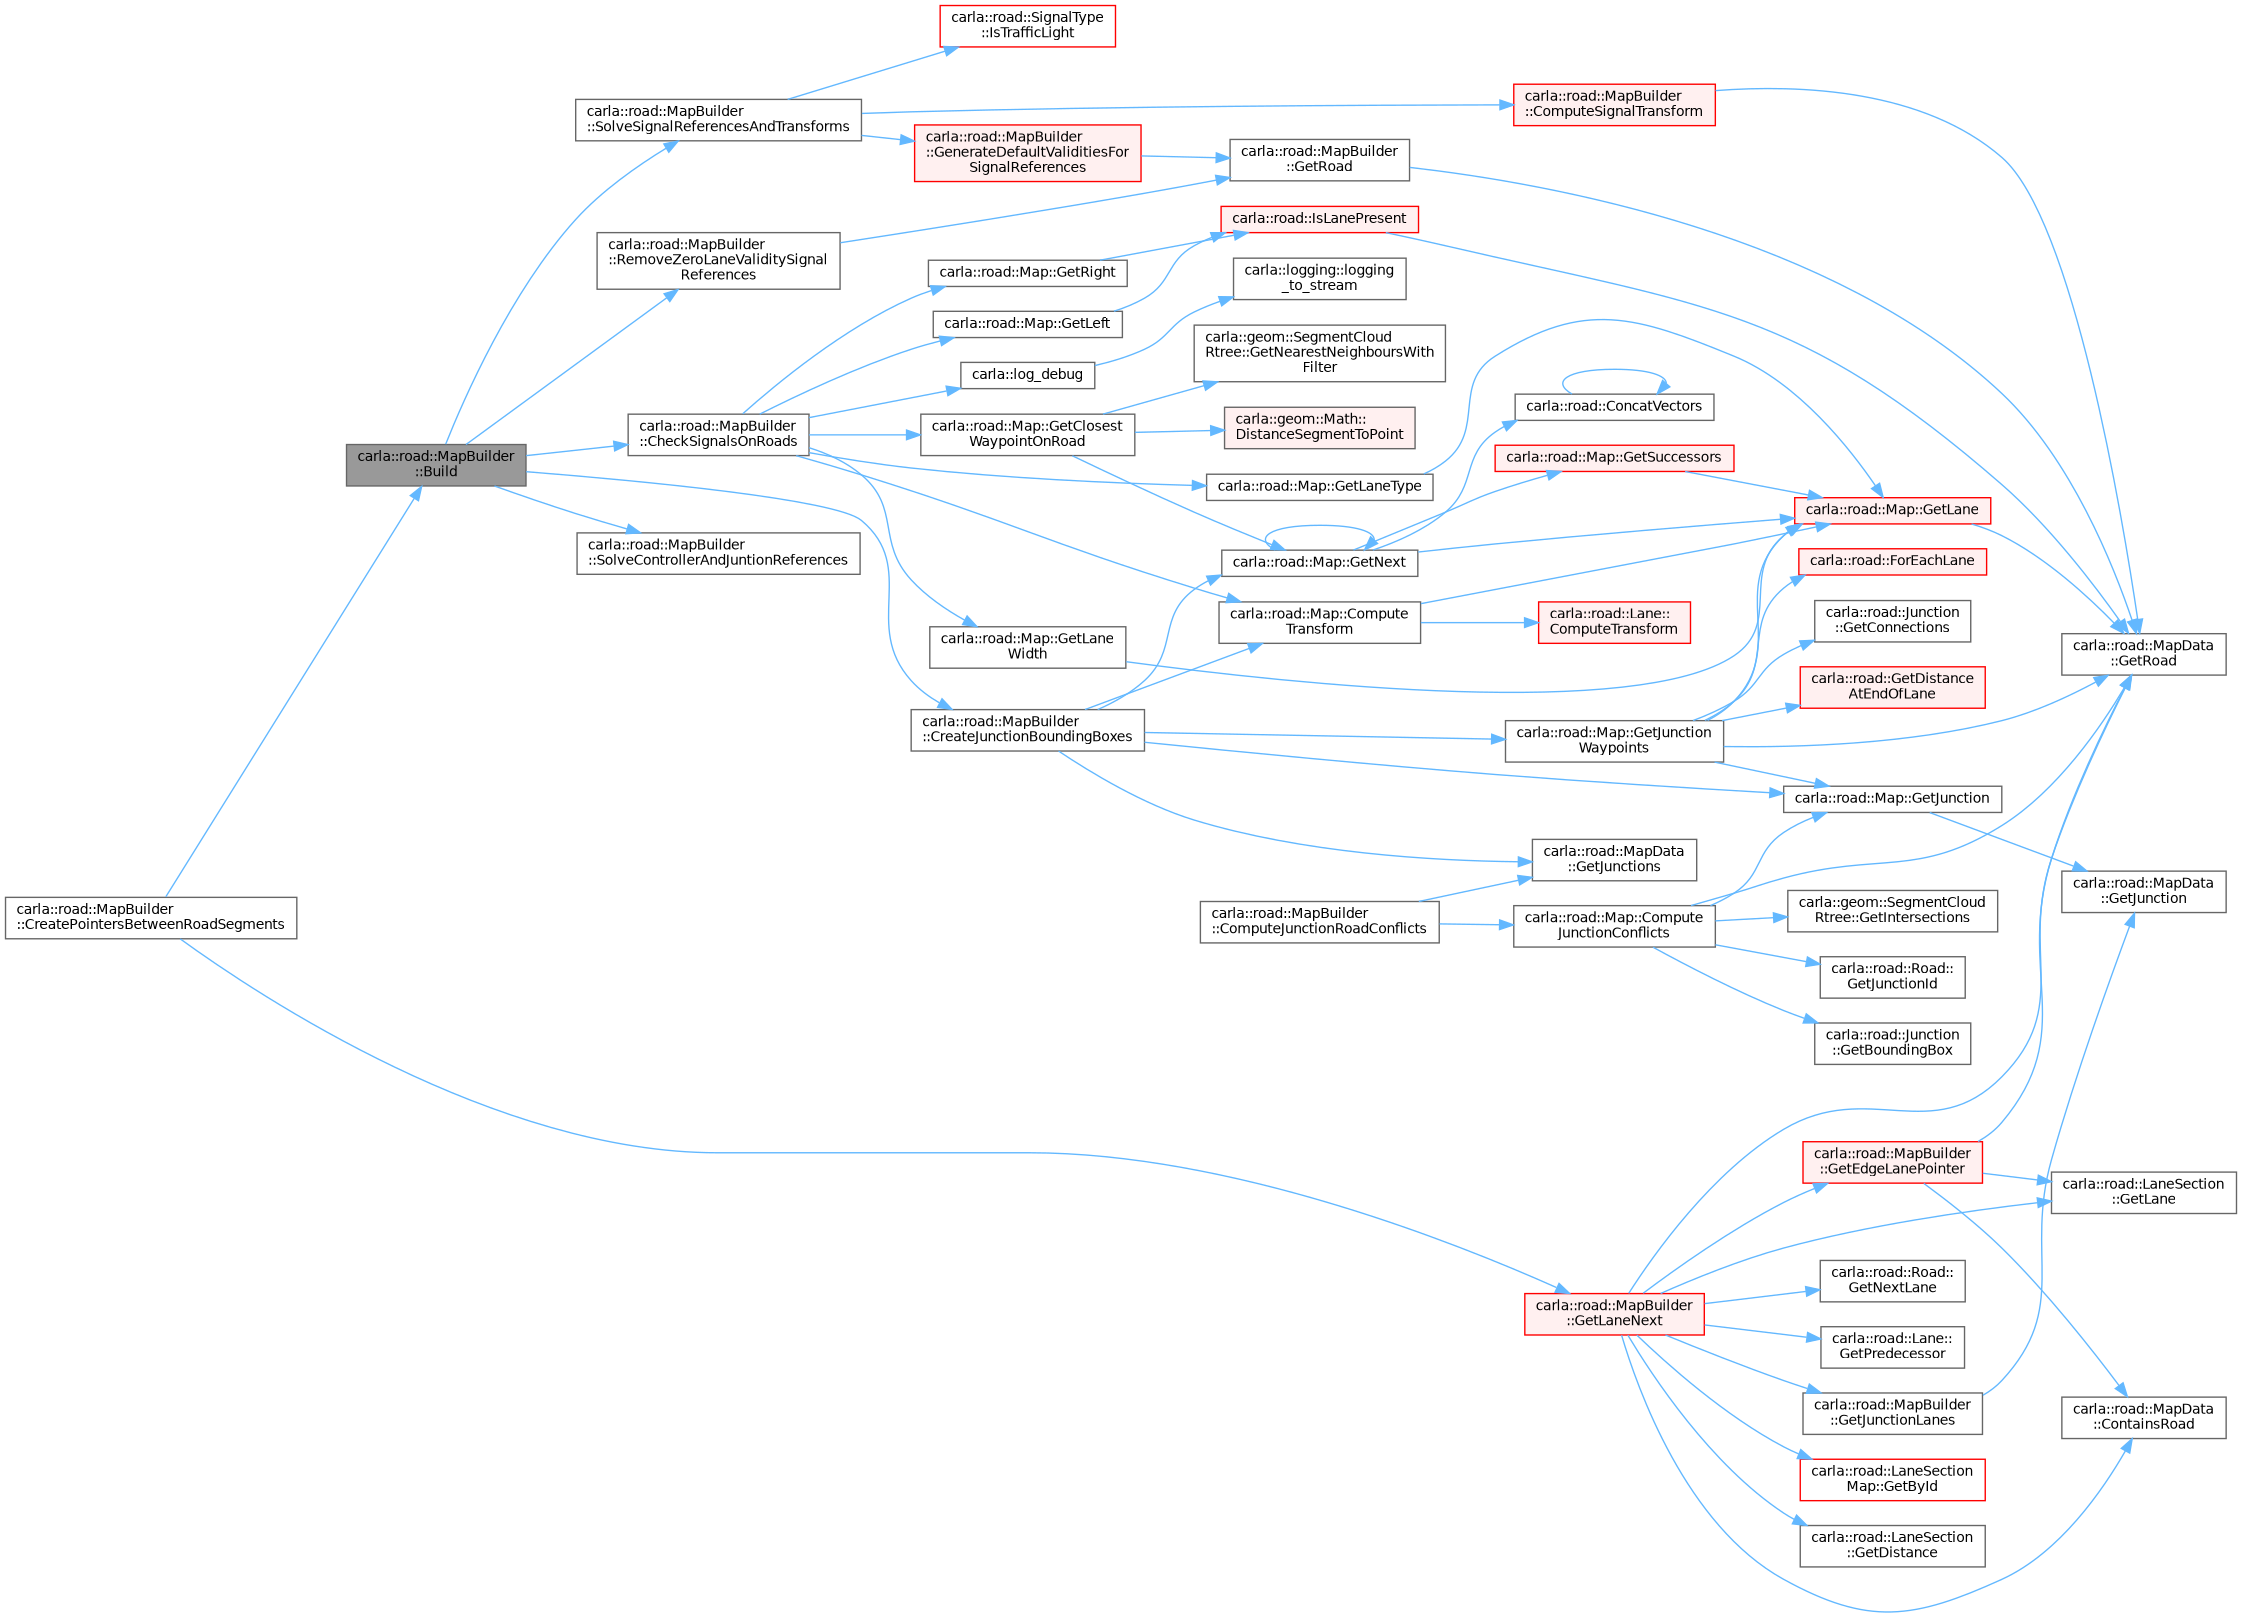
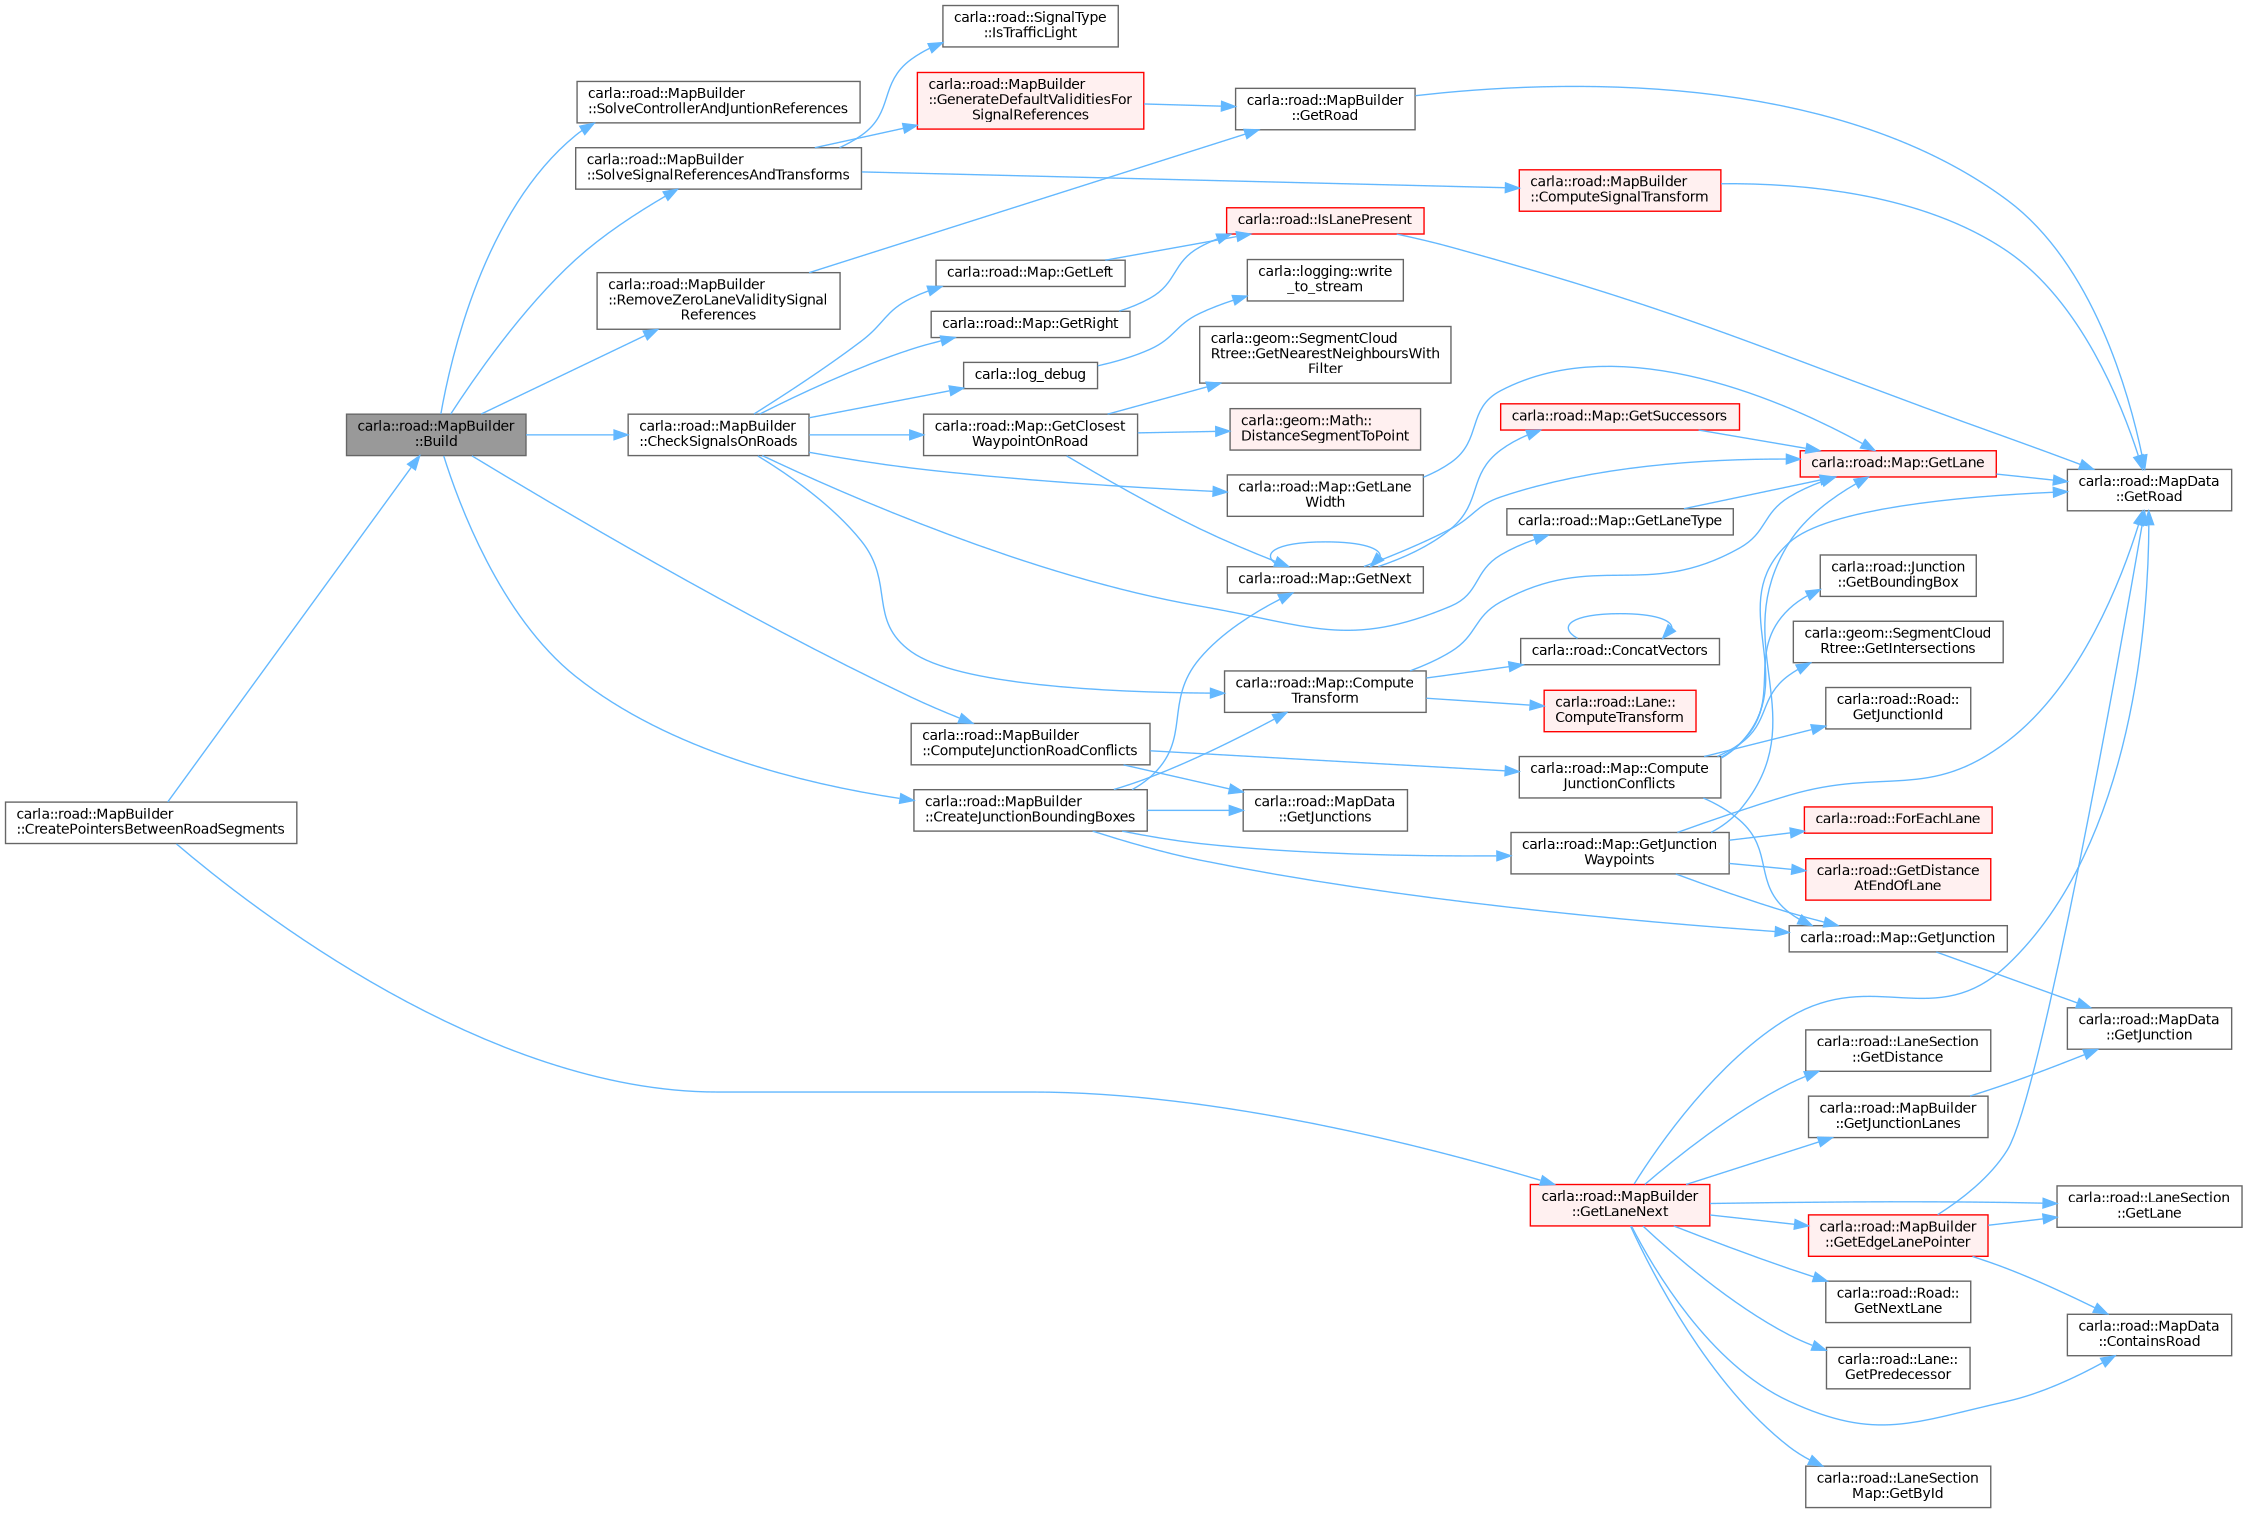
(1028, 26) -> (1031, 26)
(1320, 279) -> (1325, 280)
(1459, 496) -> (1468, 672)
none -> (712, 594)
(1893, 621) -> none
(1893, 1480) -> (1898, 1487)
